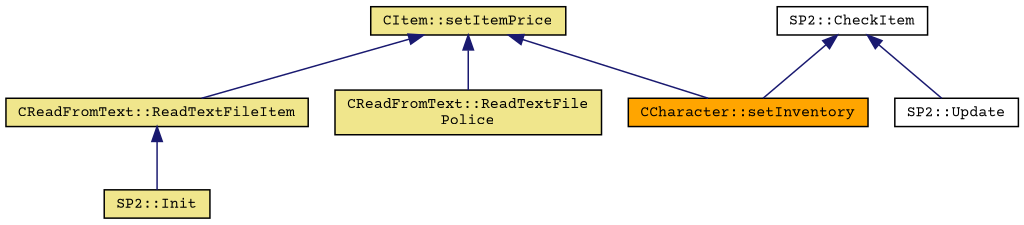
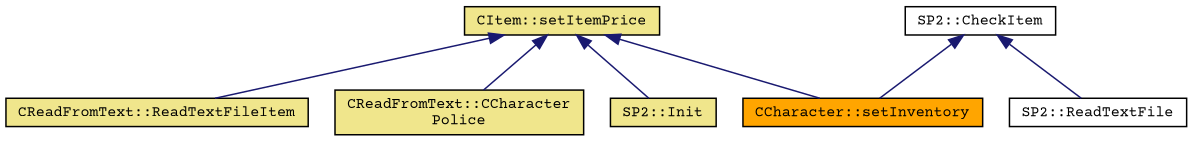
(468, 112) -> (459, 112)
(957, 112) -> (1098, 112)
(157, 166) -> (618, 72)
